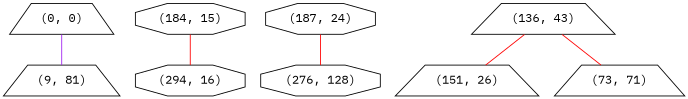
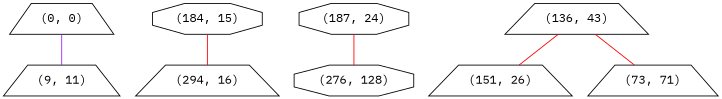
(62, 81) -> (62, 81)
(190, 81) -> (207, 81)
